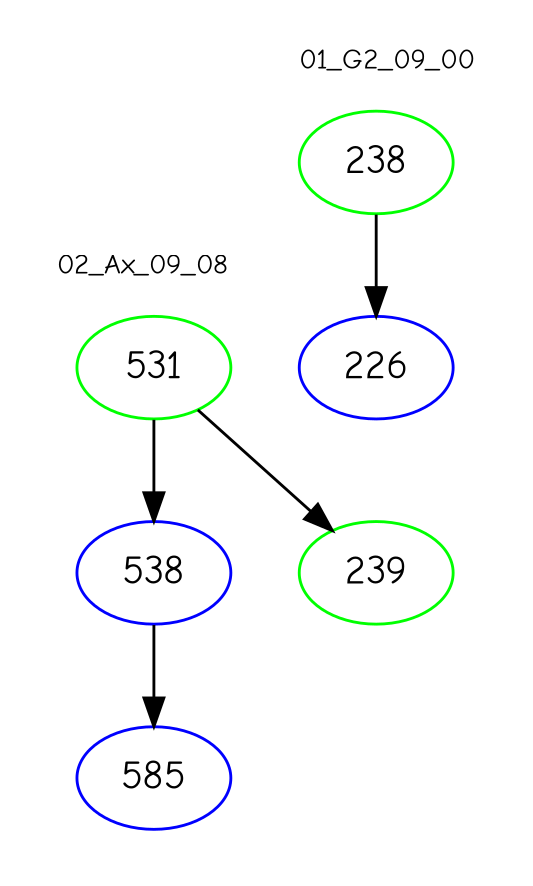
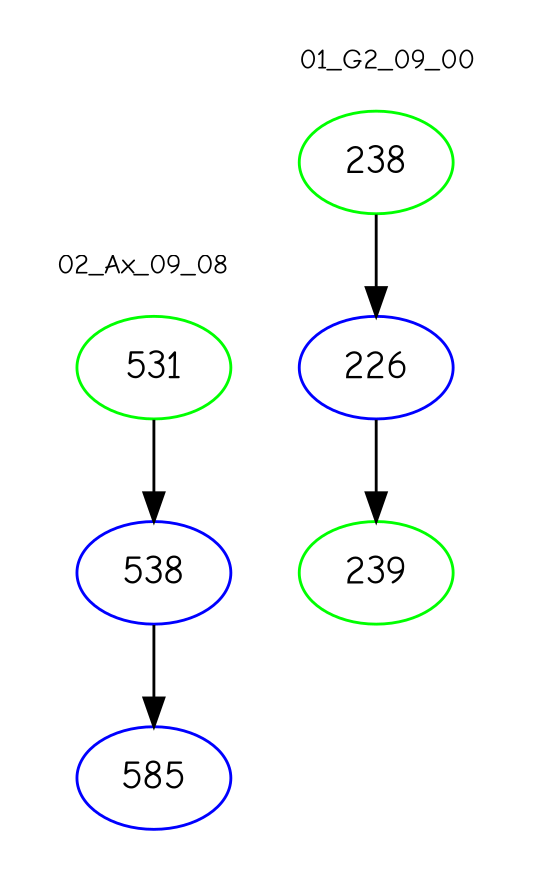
(235, 443) -> (376, 456)
